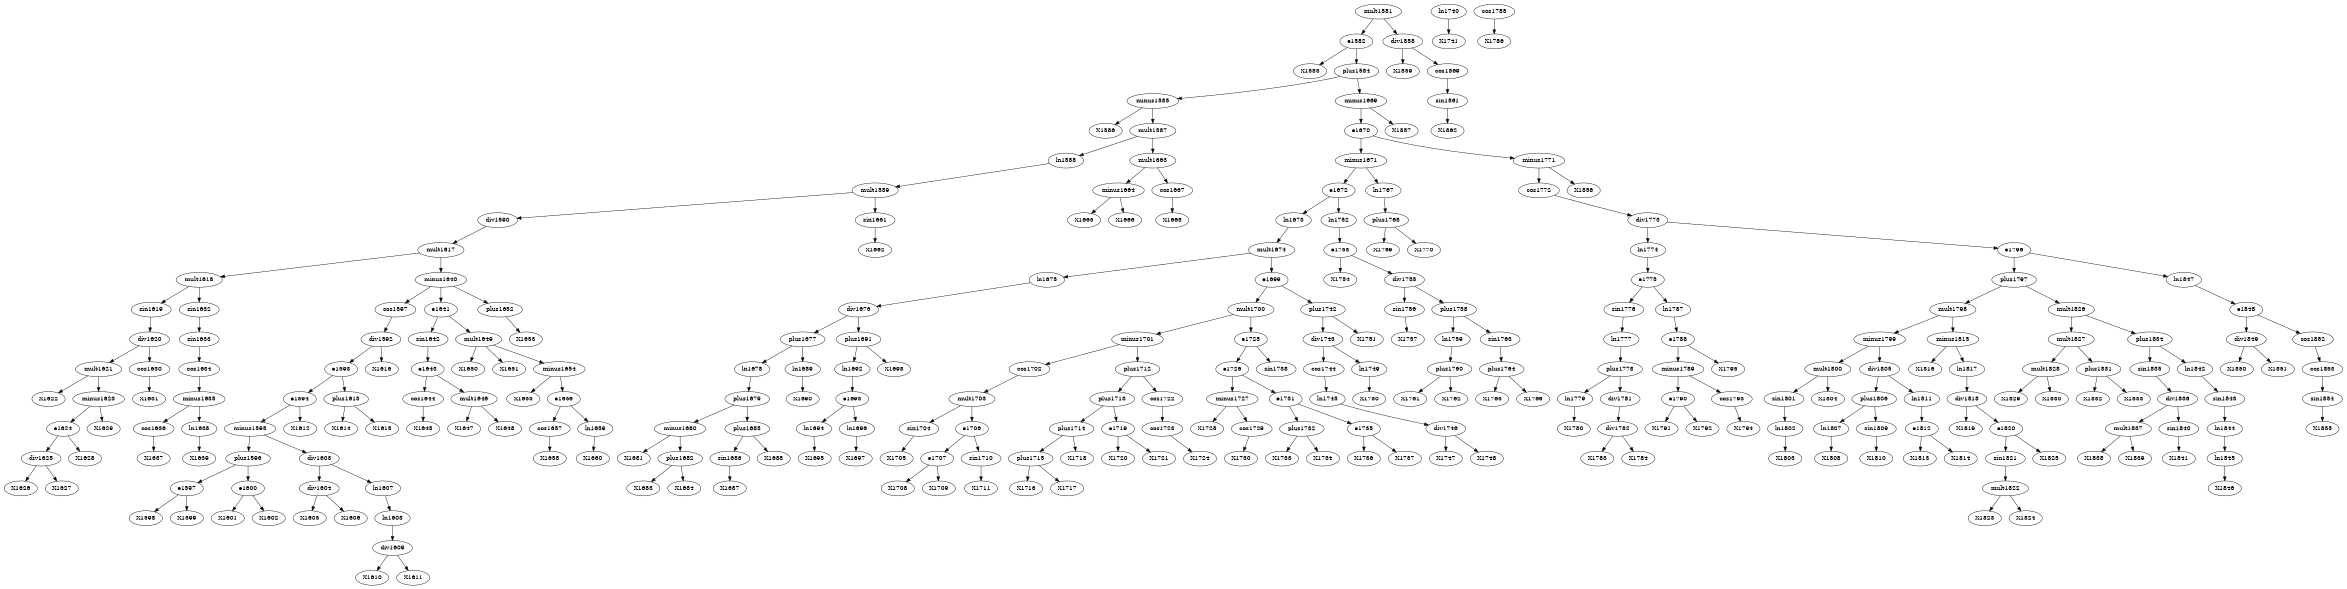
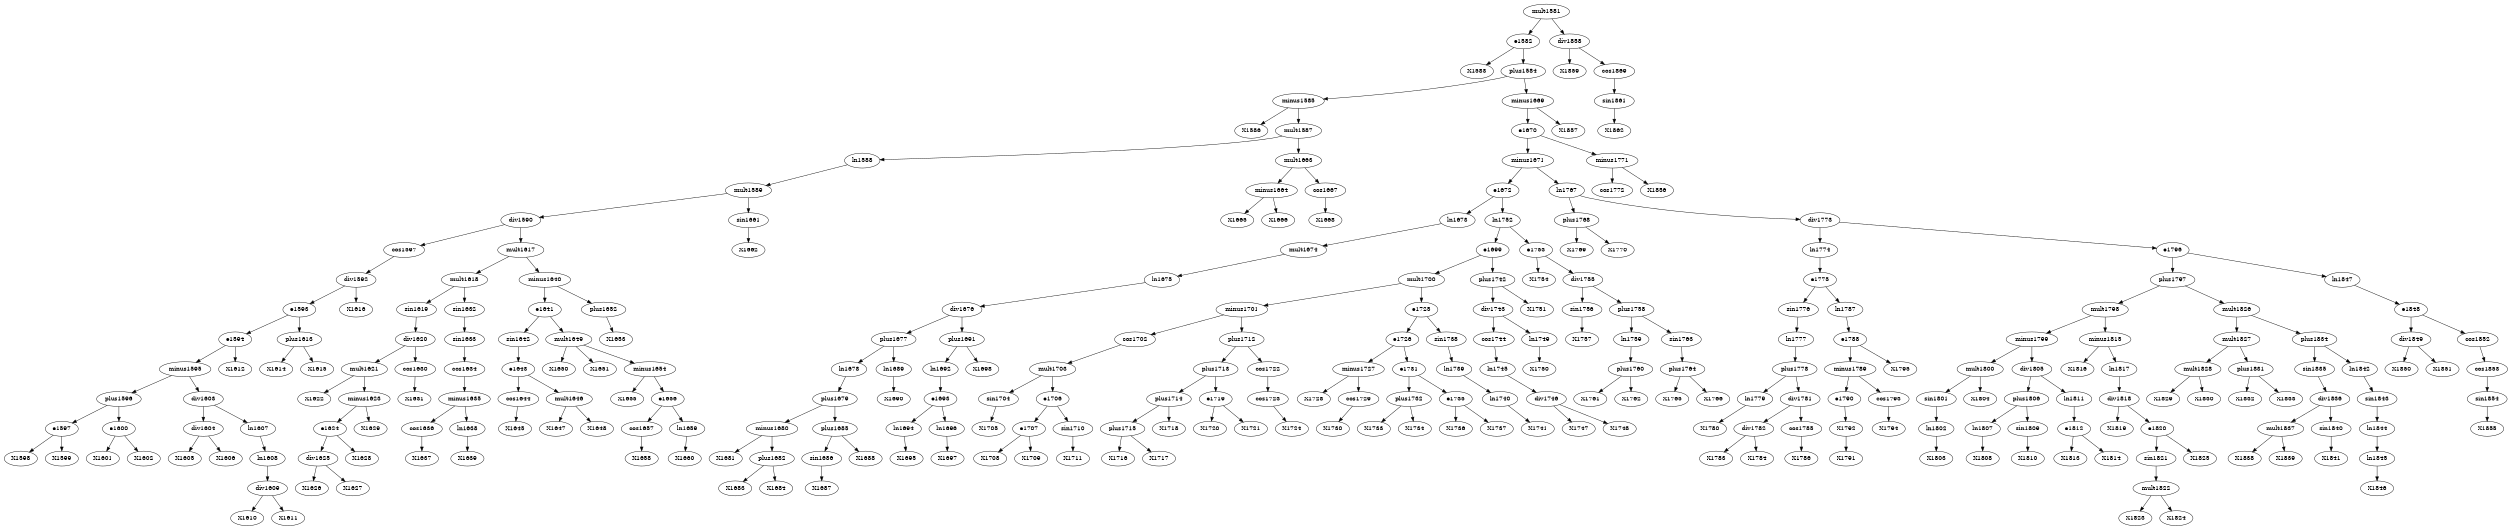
(1591, 205) -> (1687, 212)
(1272, 263) -> (1498, 233)
(420, 294) -> (465, 235)
none -> (1454, 369)
(1671, 412) -> (1846, 442)
none -> (1801, 412)
